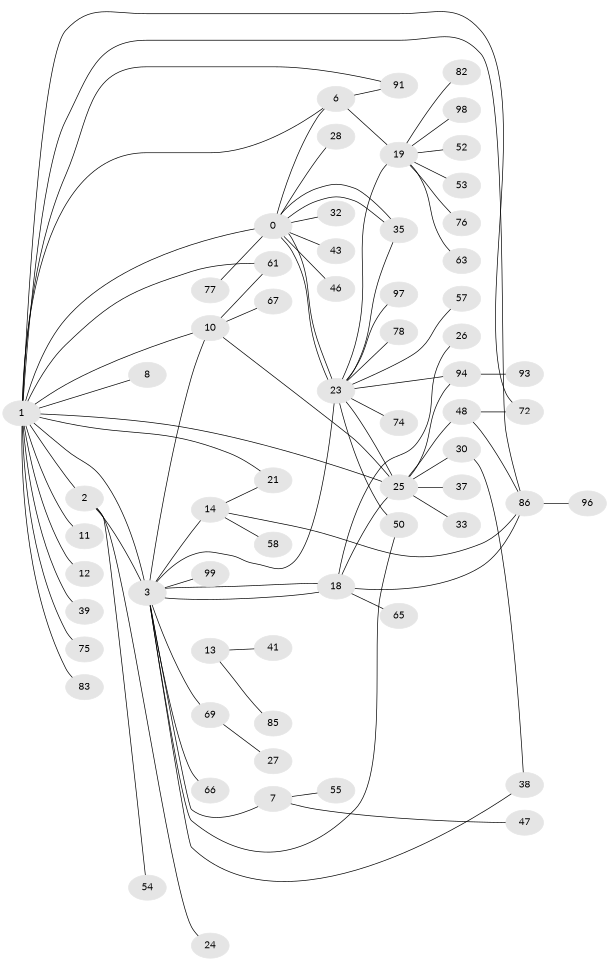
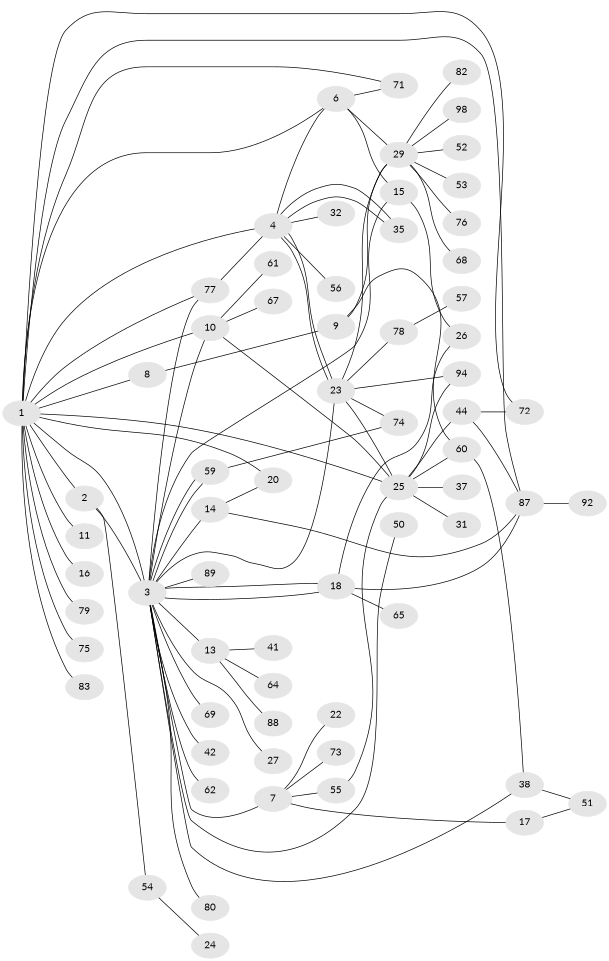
(399, 86) -> (399, 86)
(336, 137) -> none
(399, 155) -> (399, 155)
none -> (399, 193)
(273, 226) -> (273, 226)
(336, 251) -> none
(462, 261) -> (462, 261)
(336, 289) -> (336, 289)
(399, 295) -> none
(121, 300) -> (106, 340)
(371, 312) -> none
none -> (336, 327)
(410, 357) -> (430, 315)
(525, 374) -> none
(462, 412) -> (462, 412)
none -> (163, 445)
(462, 450) -> (462, 450)
(358, 462) -> none
none -> (210, 472)
(273, 480) -> (273, 480)
(525, 503) -> (525, 503)
(588, 503) -> (588, 503)
(462, 525) -> (462, 525)
(362, 534) -> (367, 639)
(273, 545) -> none
(85, 574) -> (85, 574)
(210, 574) -> (210, 574)
(85, 612) -> (85, 612)
none -> (179, 622)
none -> (273, 686)
none -> (336, 715)
(147, 722) -> (179, 917)
(273, 723) -> (273, 723)
(242, 738) -> (205, 680)
none -> (210, 753)
none -> (336, 753)
(210, 791) -> (210, 791)
none -> (588, 804)
(525, 823) -> (525, 823)
none -> (210, 908)
